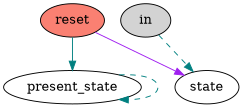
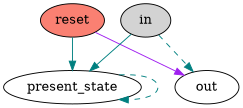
none -> (114, 49)
(207, 87) -> (207, 87)
